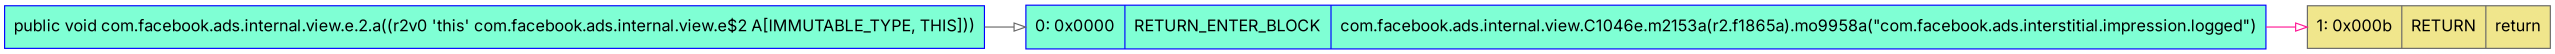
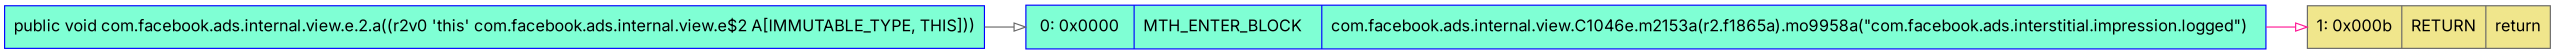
(1228, 26) -> (1223, 26)
